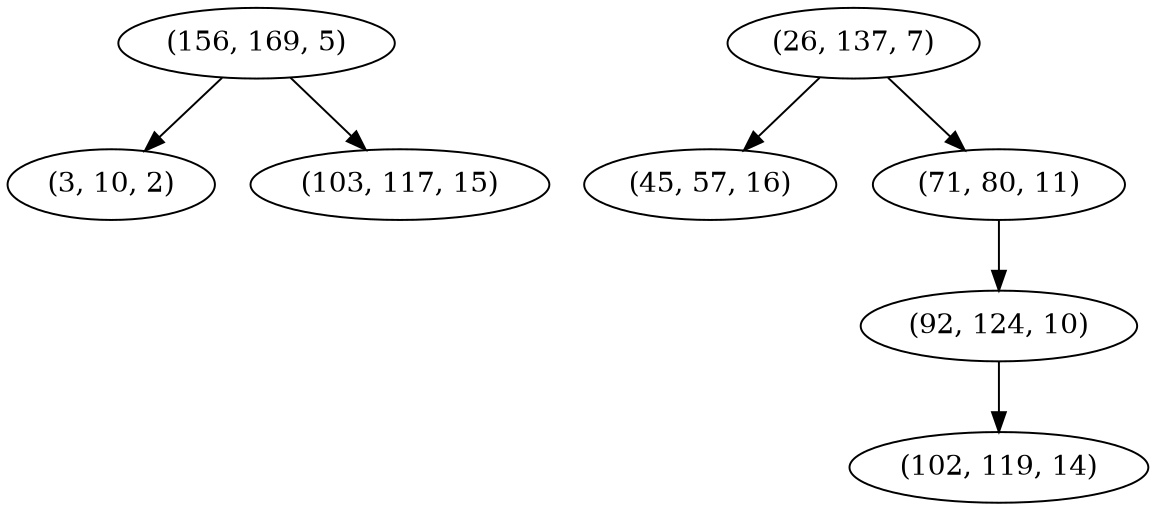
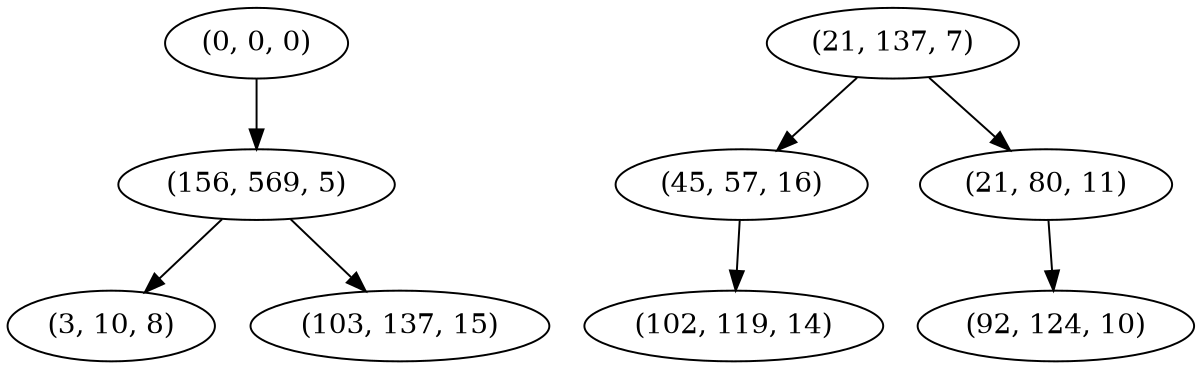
(257, 43) -> (257, 185)
none -> (257, 43)
(854, 43) -> (893, 43)
(111, 185) -> (111, 326)
(400, 185) -> (400, 326)
(999, 185) -> (1046, 185)
(999, 387) -> (738, 246)
